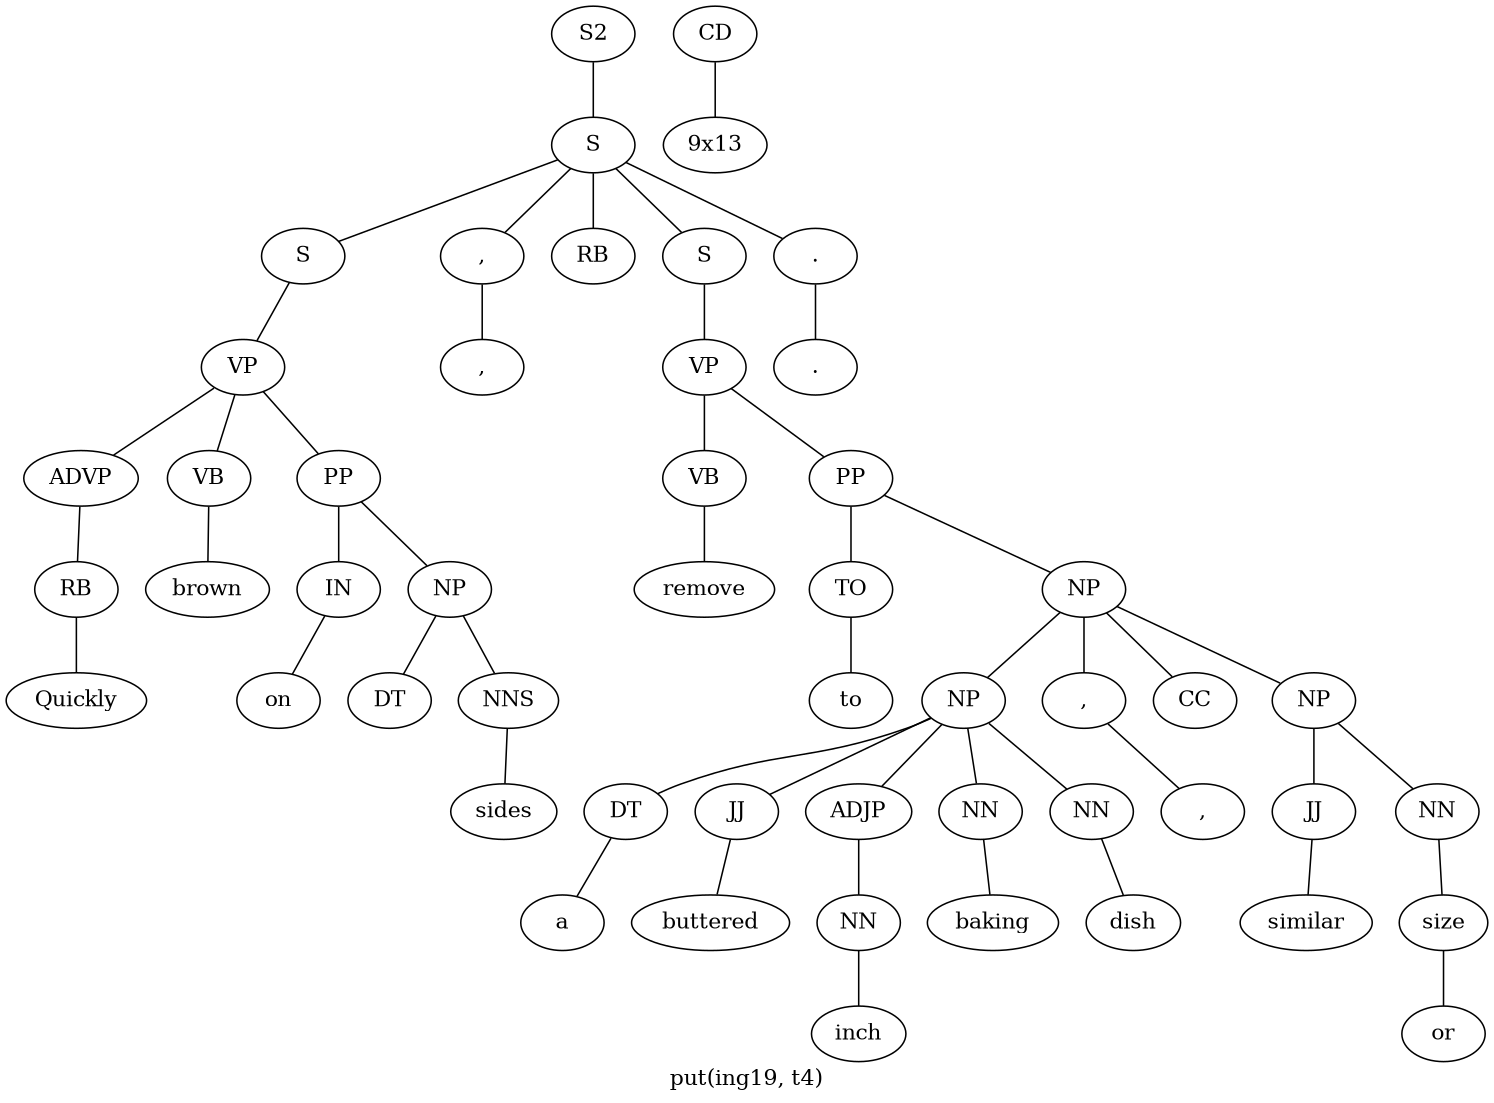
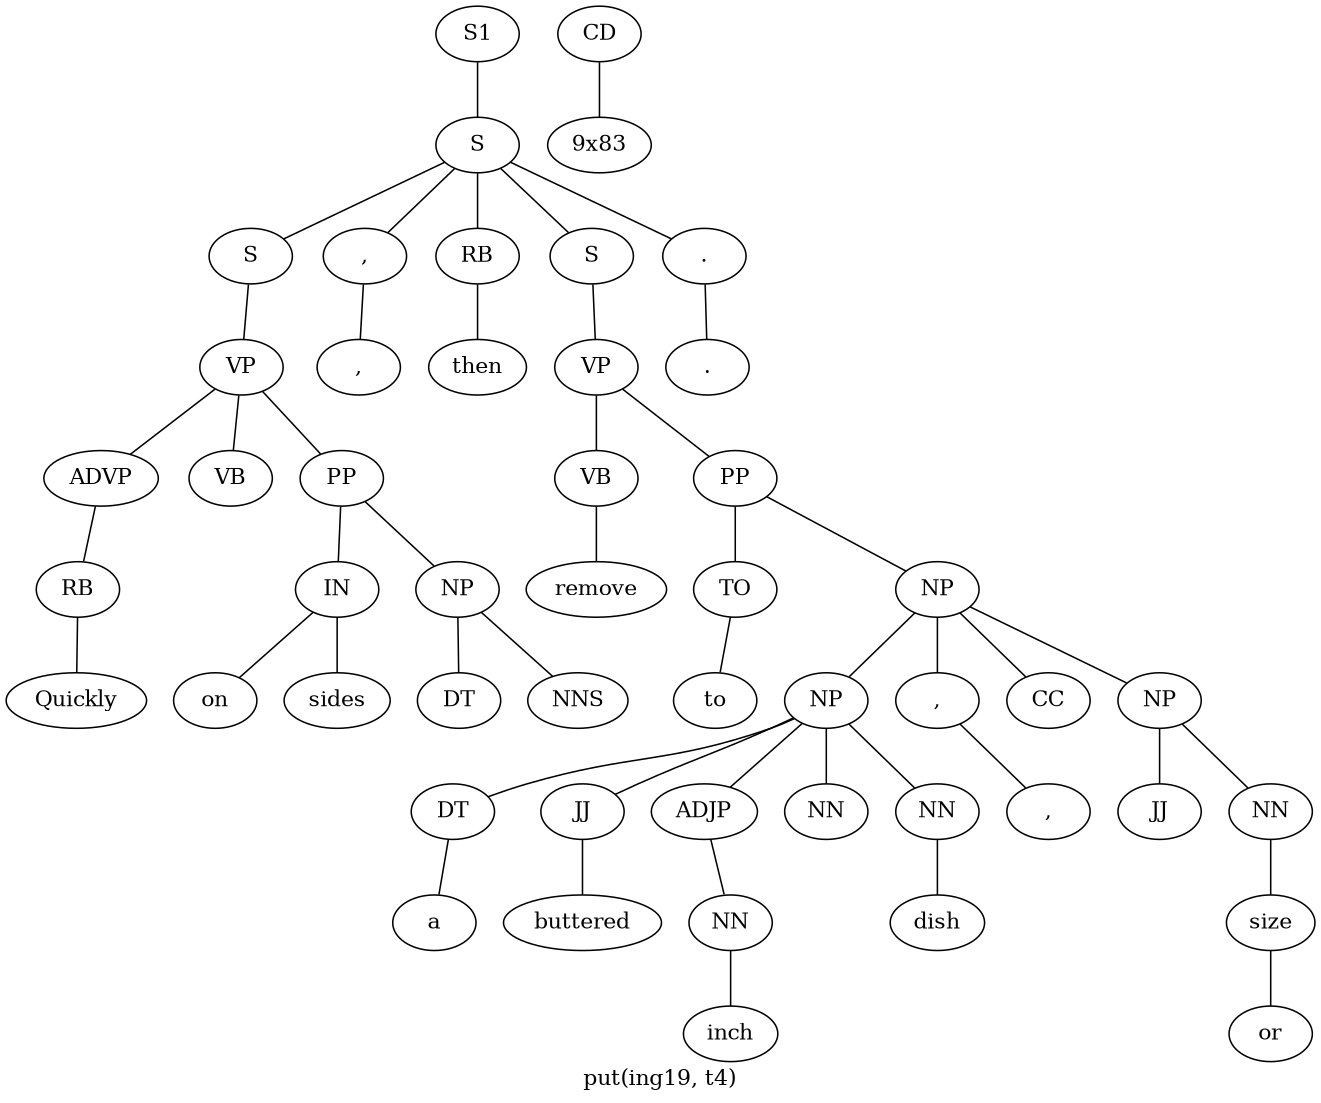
(593, 34) -> (478, 34)
(715, 145) -> (599, 145)
none -> (478, 367)
(208, 589) -> none
(506, 756) -> (337, 645)
(993, 923) -> none
(1306, 923) -> none
